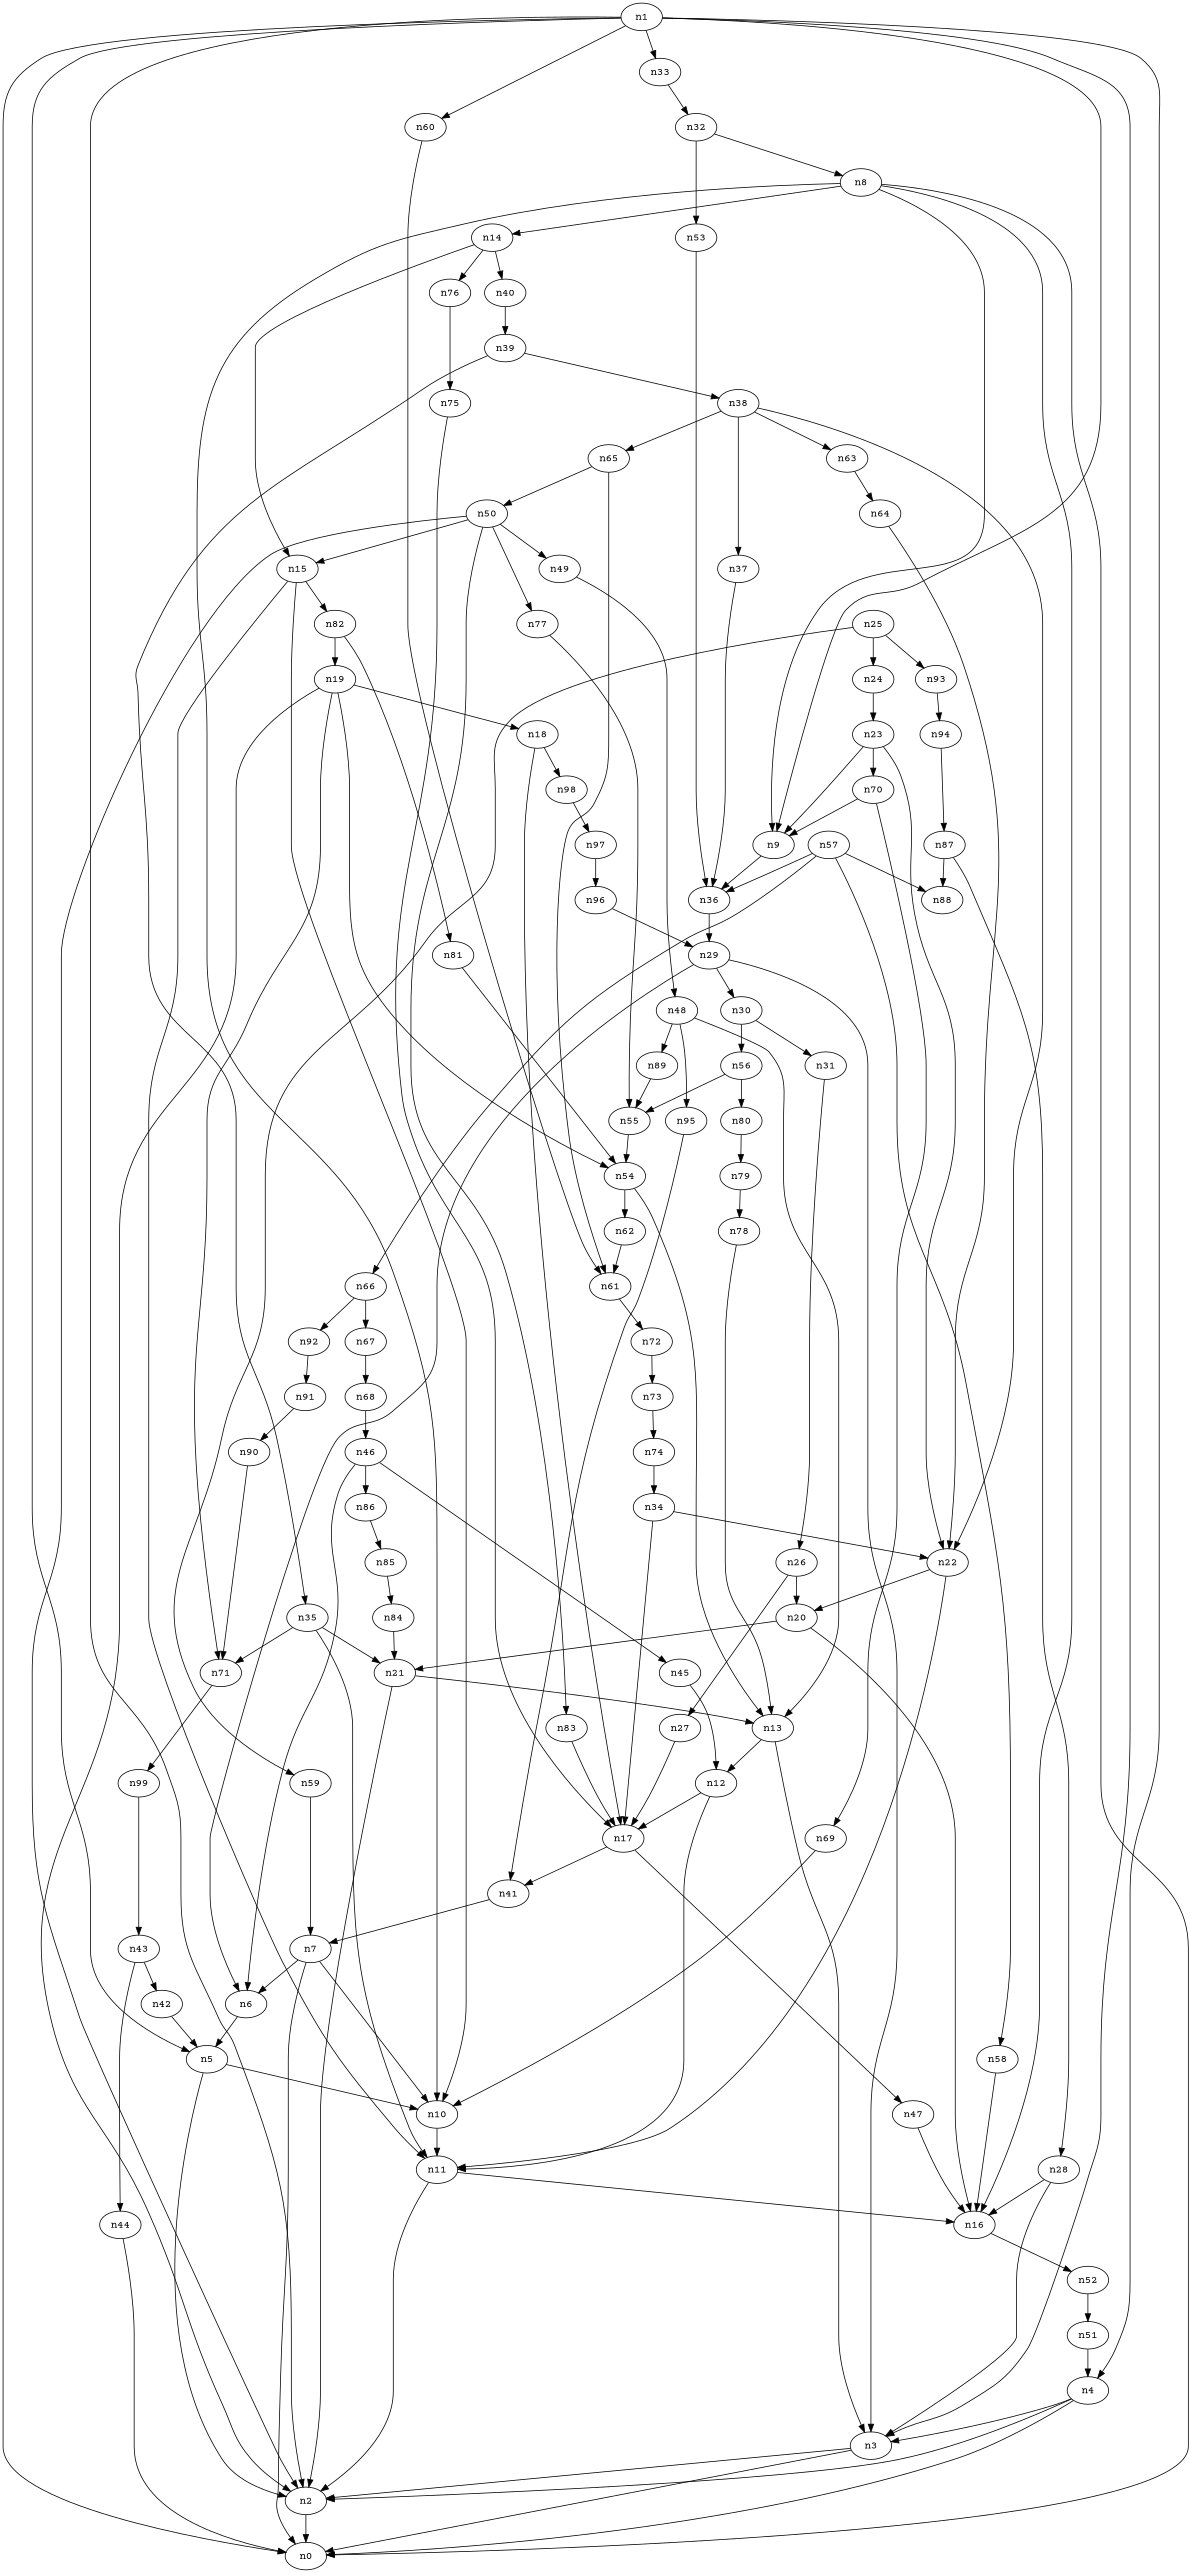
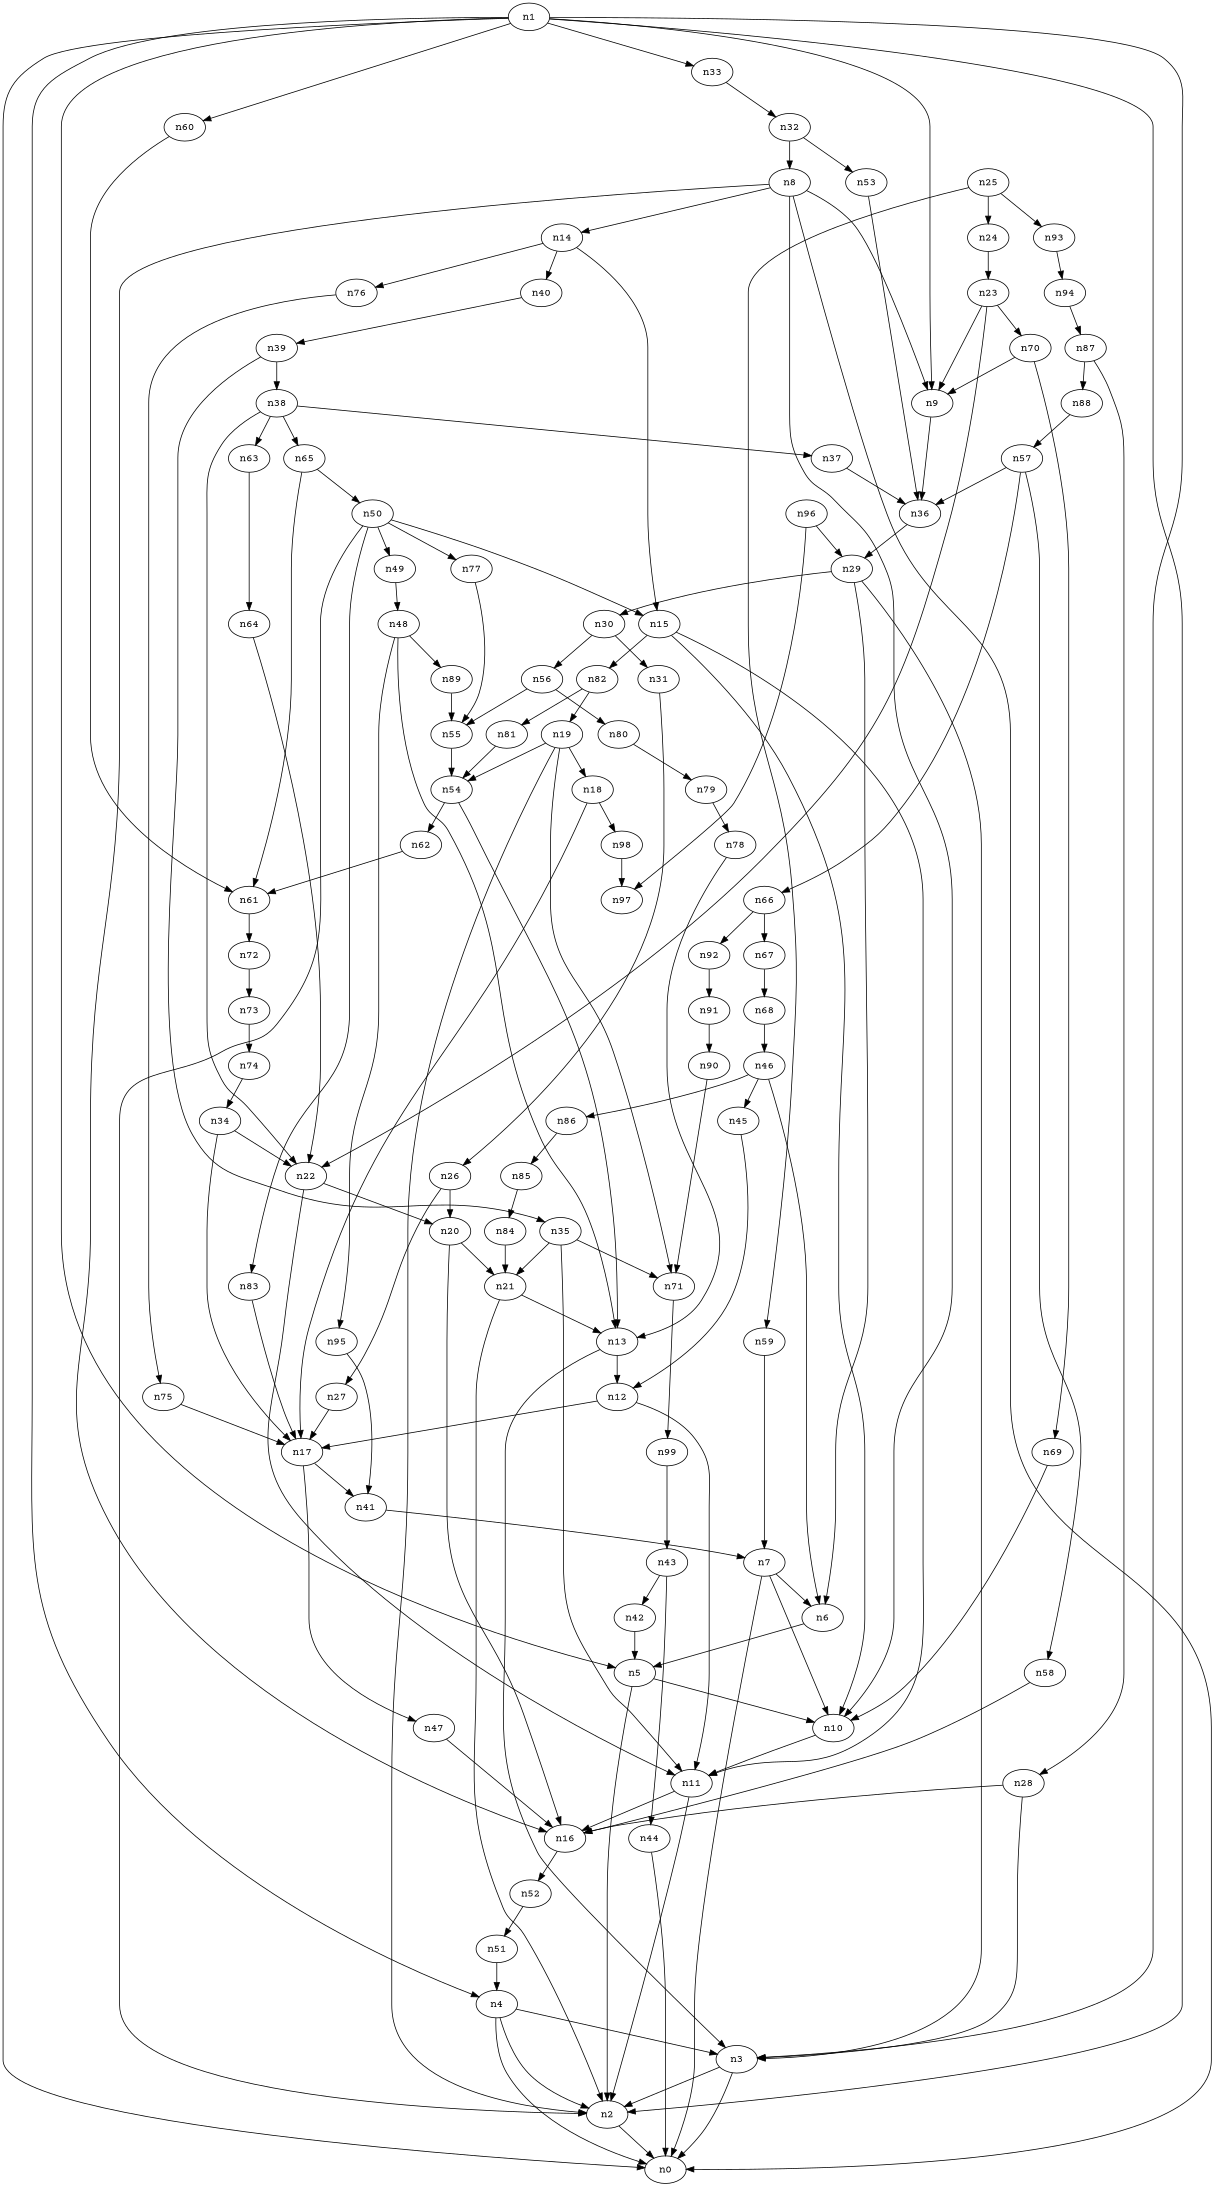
(596, 869) -> (768, 729)
(882, 871) -> (1056, 427)
